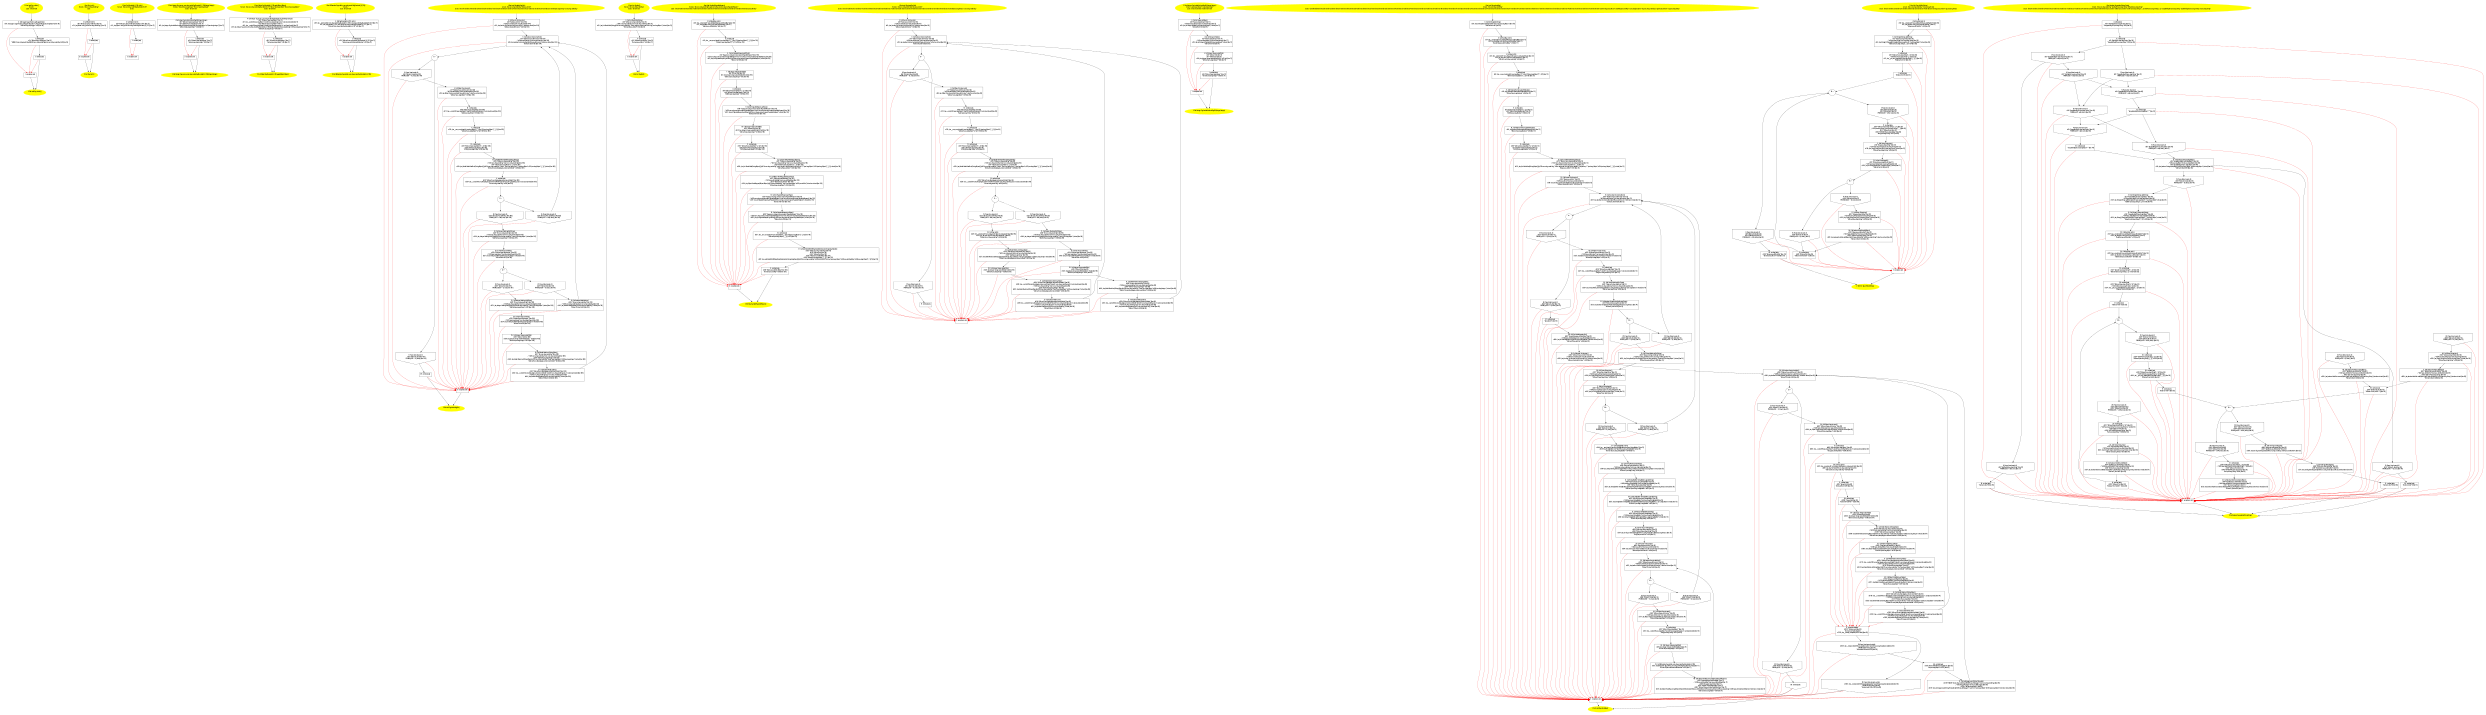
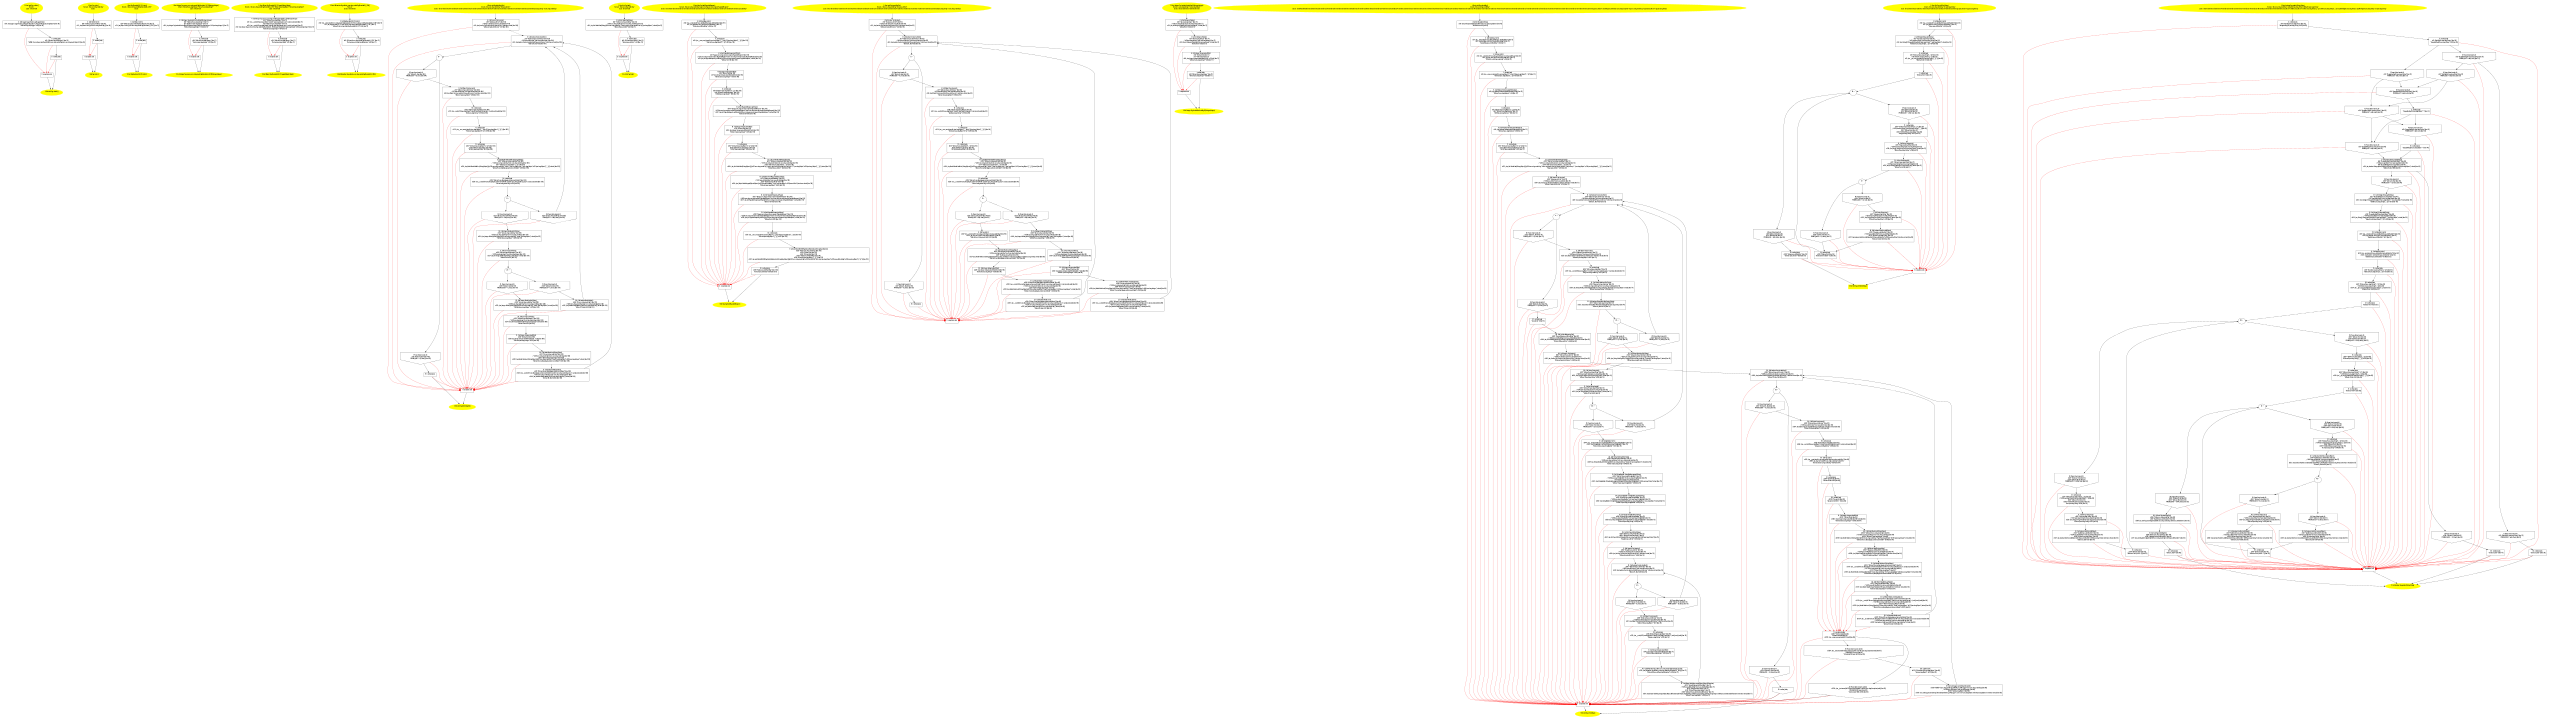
none -> (137, 75)
(1865, 287) -> (1858, 287)
none -> (2318, 480)
